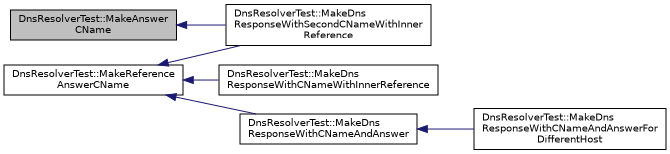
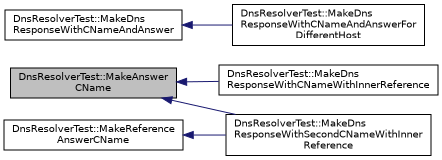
(206, 80) -> (203, 82)
(216, 106) -> none
